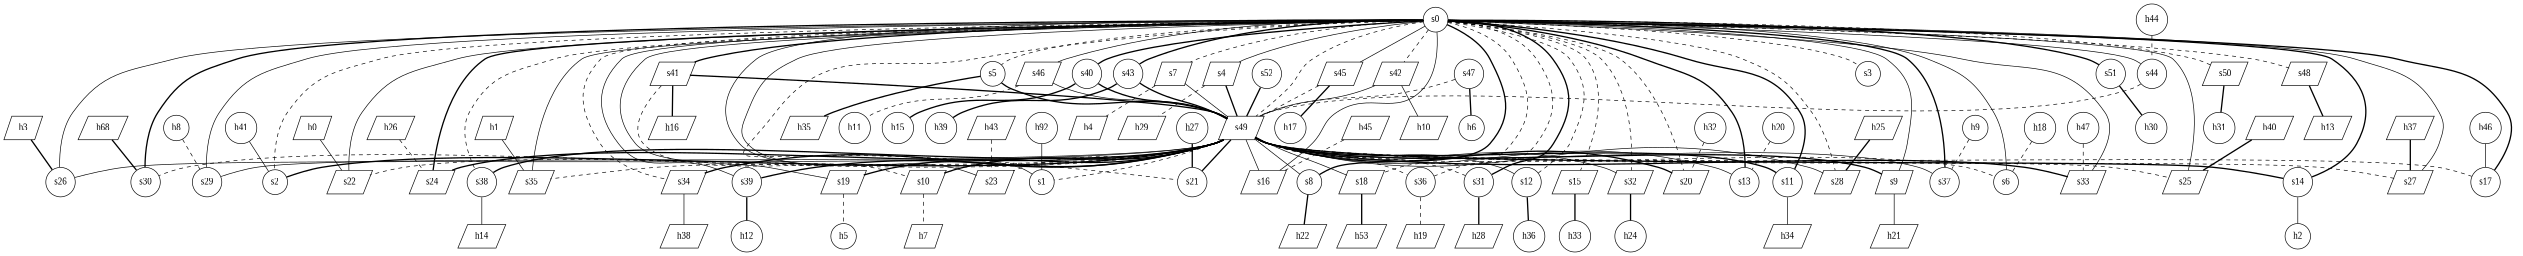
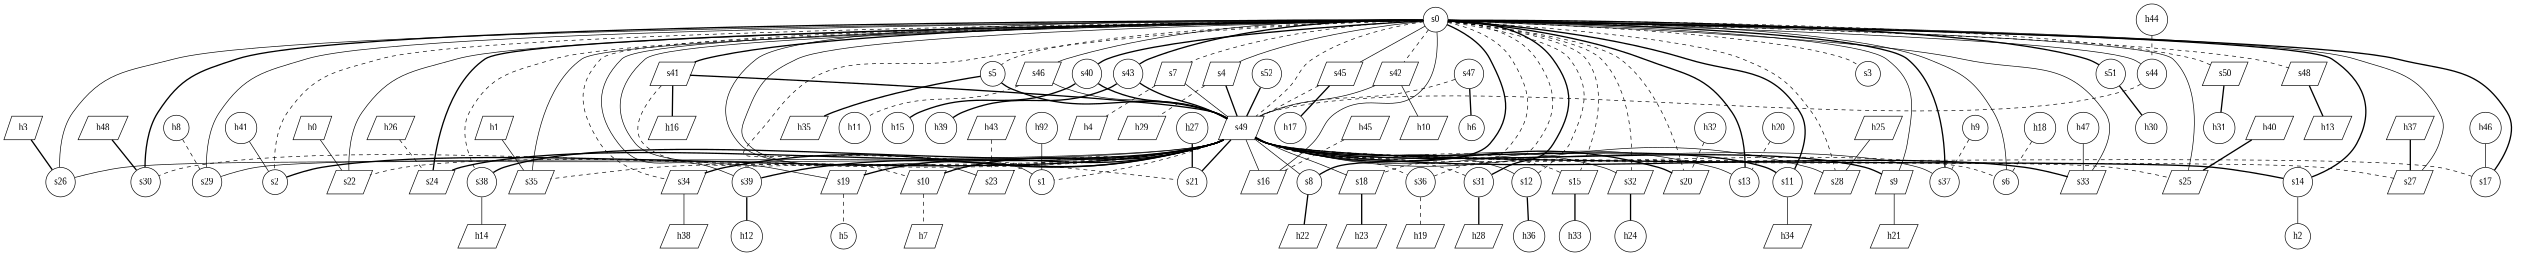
(103, 128) -> (103, 128)
(1860, 153) -> (1860, 153)
none -> (1408, 156)
(2083, 156) -> (2083, 156)
(1362, 236) -> (1362, 236)
